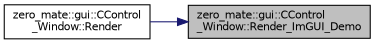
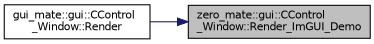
(77, 22) -> (77, 22)
